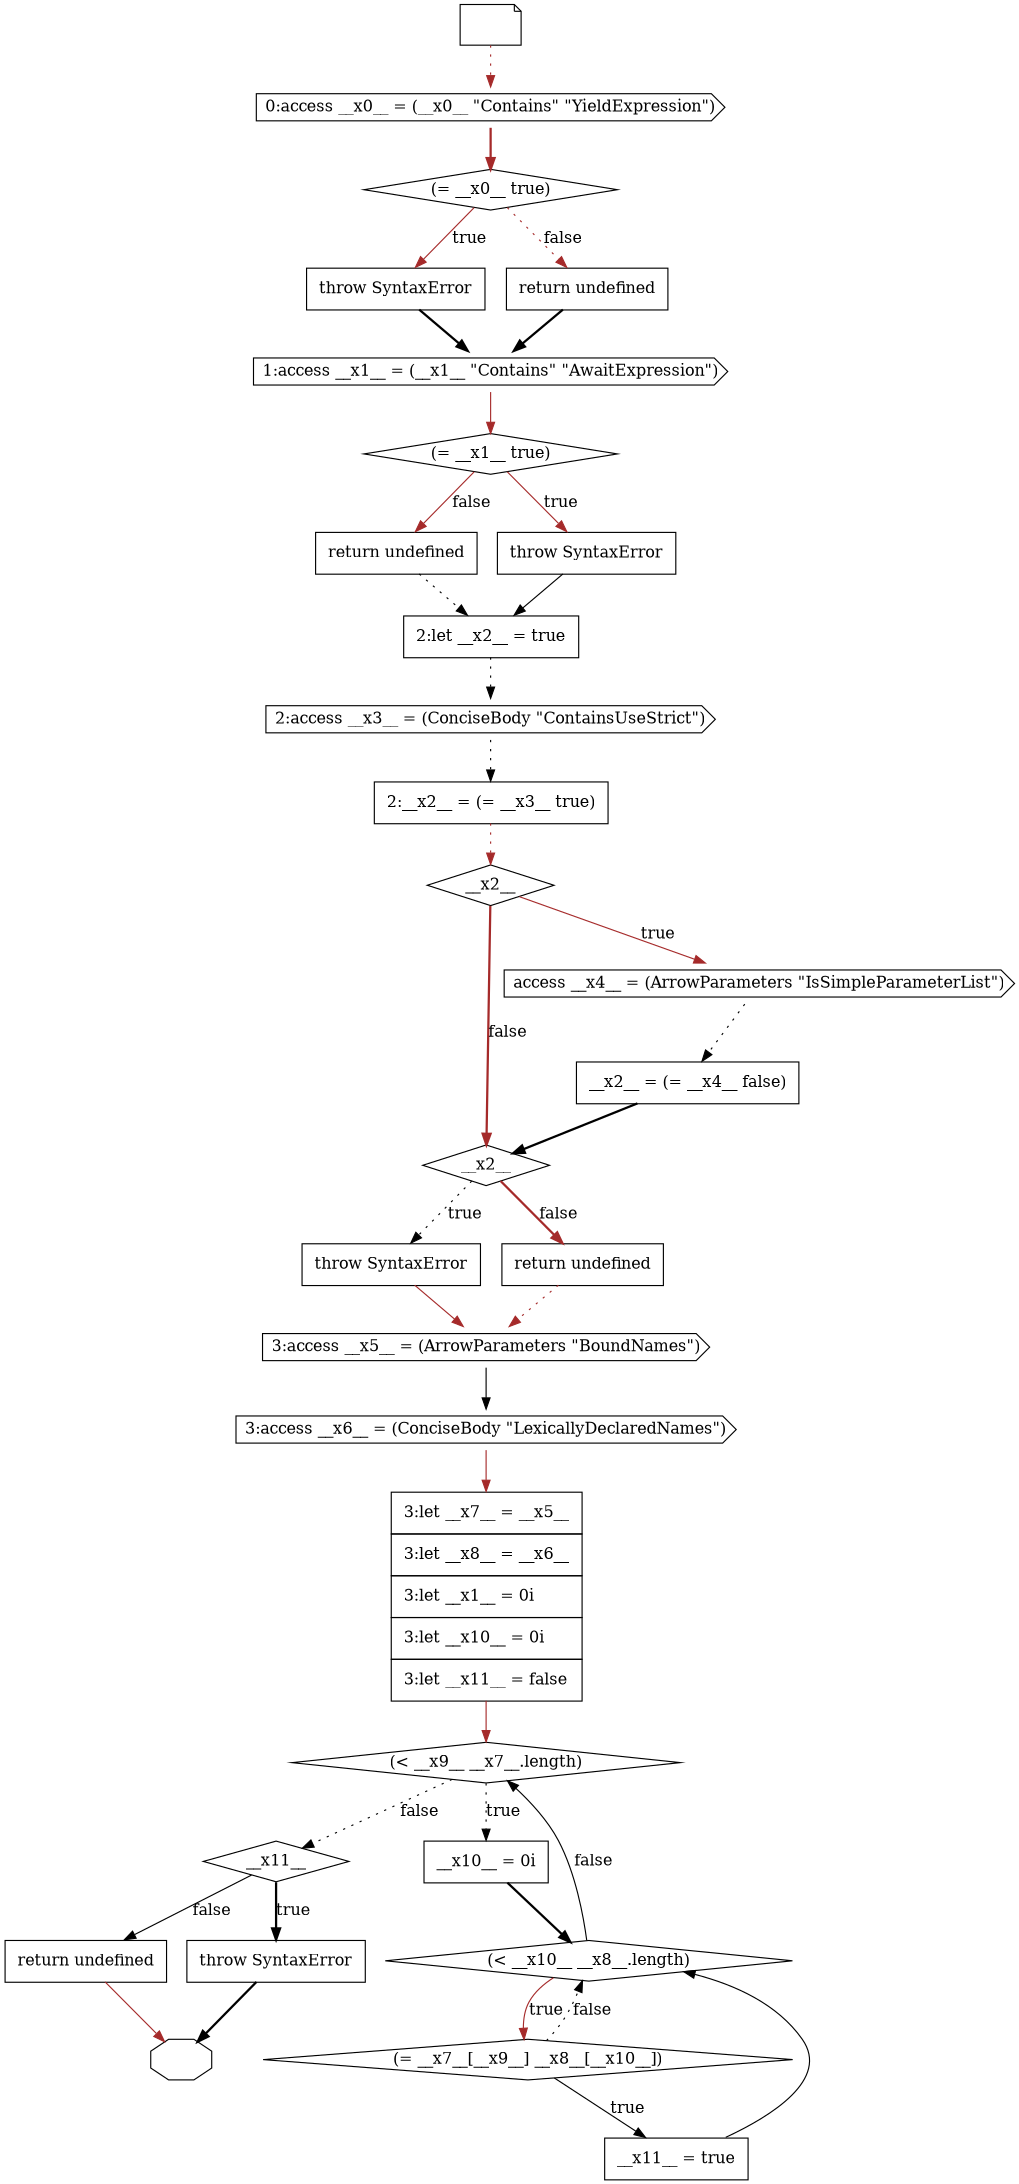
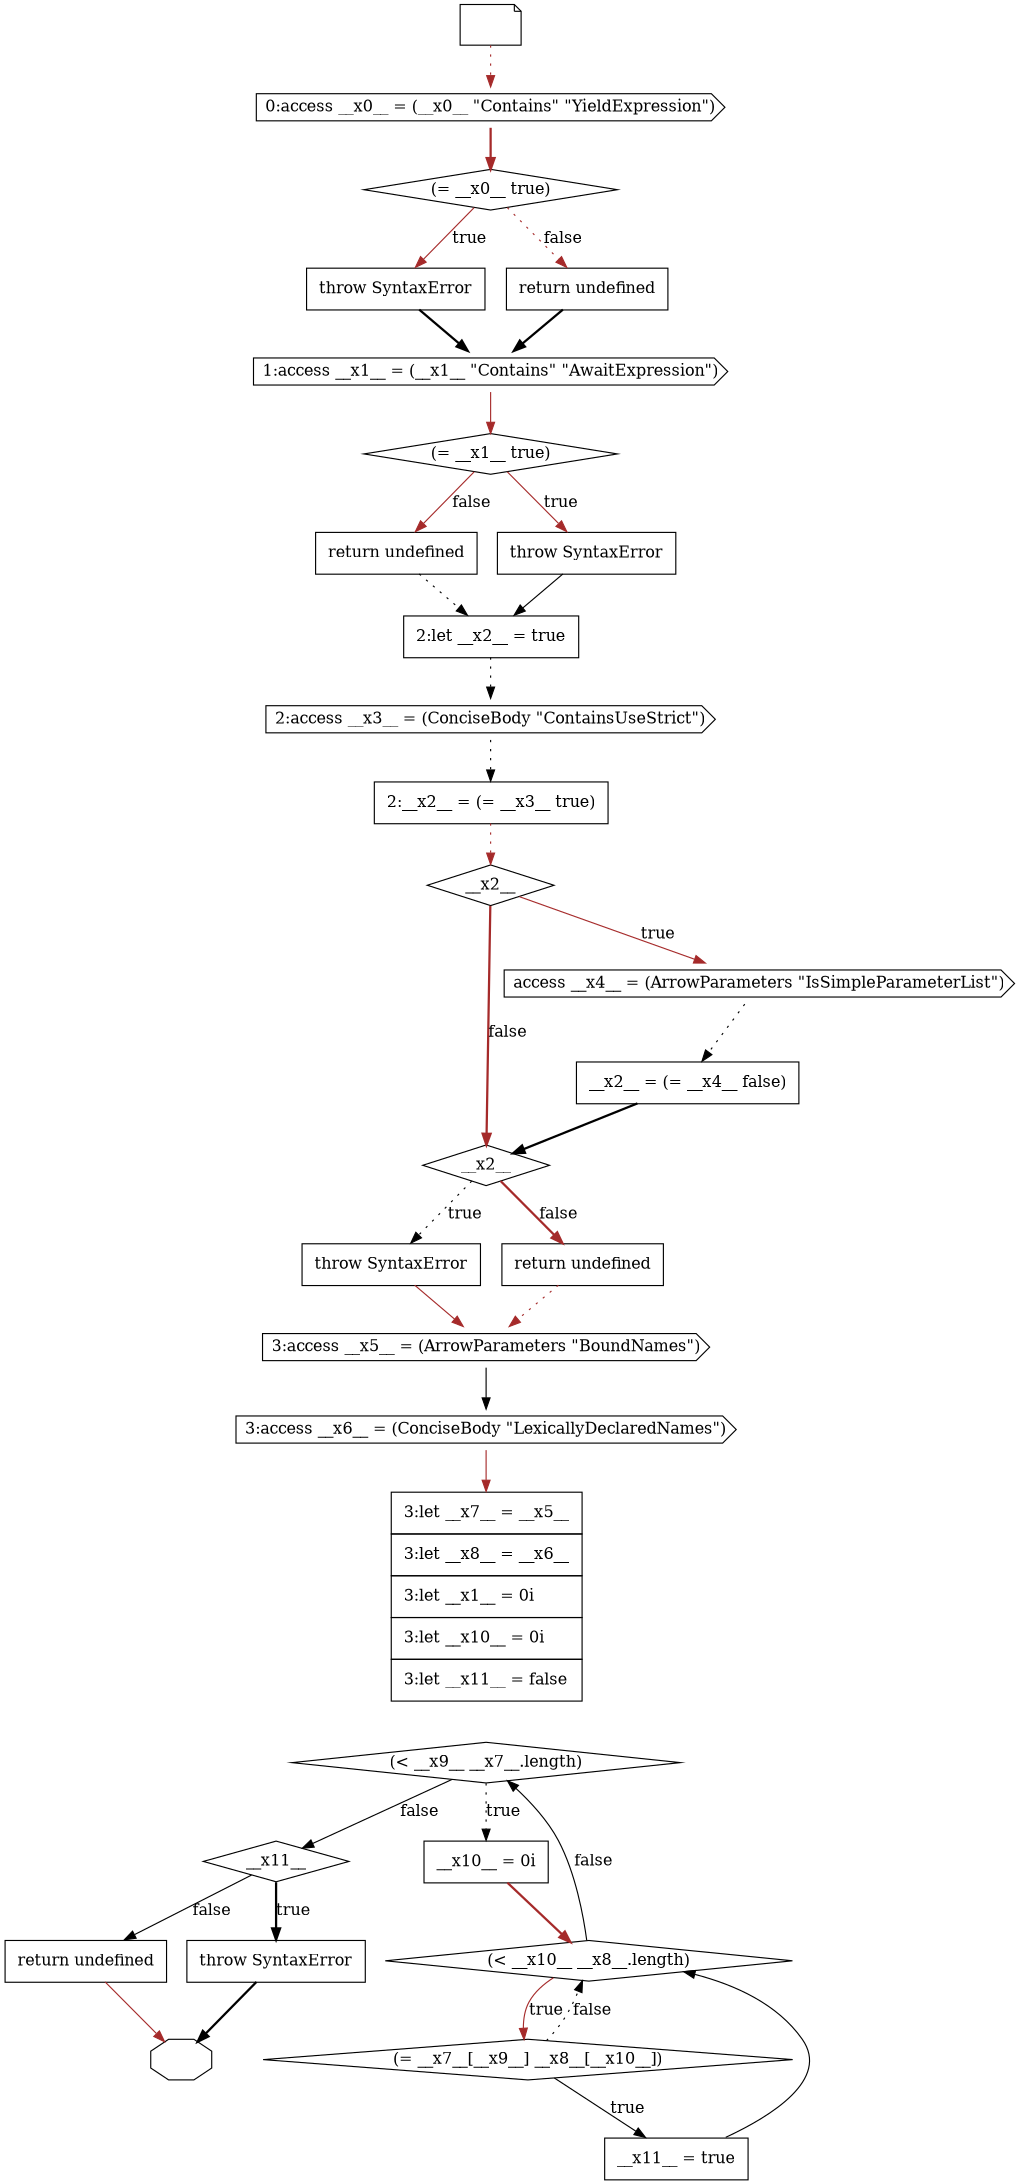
(486, 1716) -> none
(382, 1811) -> (382, 1811)
(535, 1908) -> (535, 1908)
